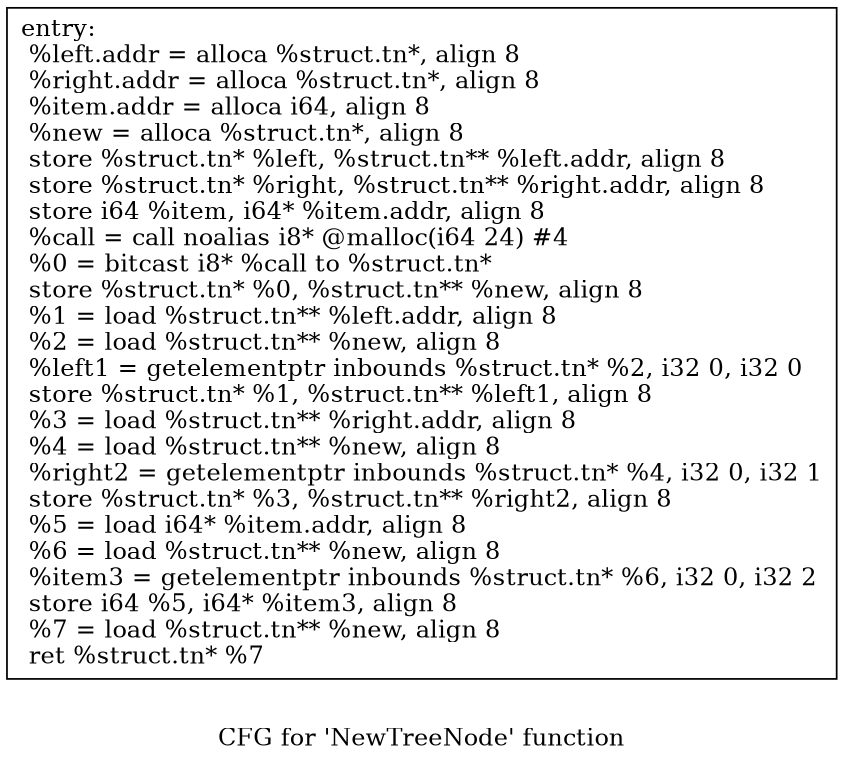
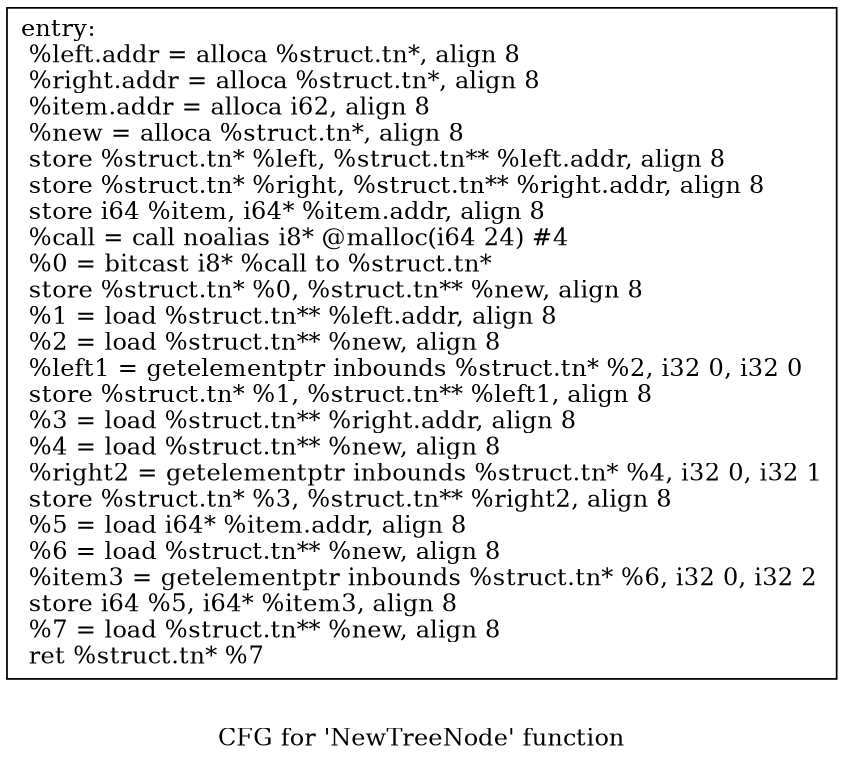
(226, 107) -> (226, 107)
